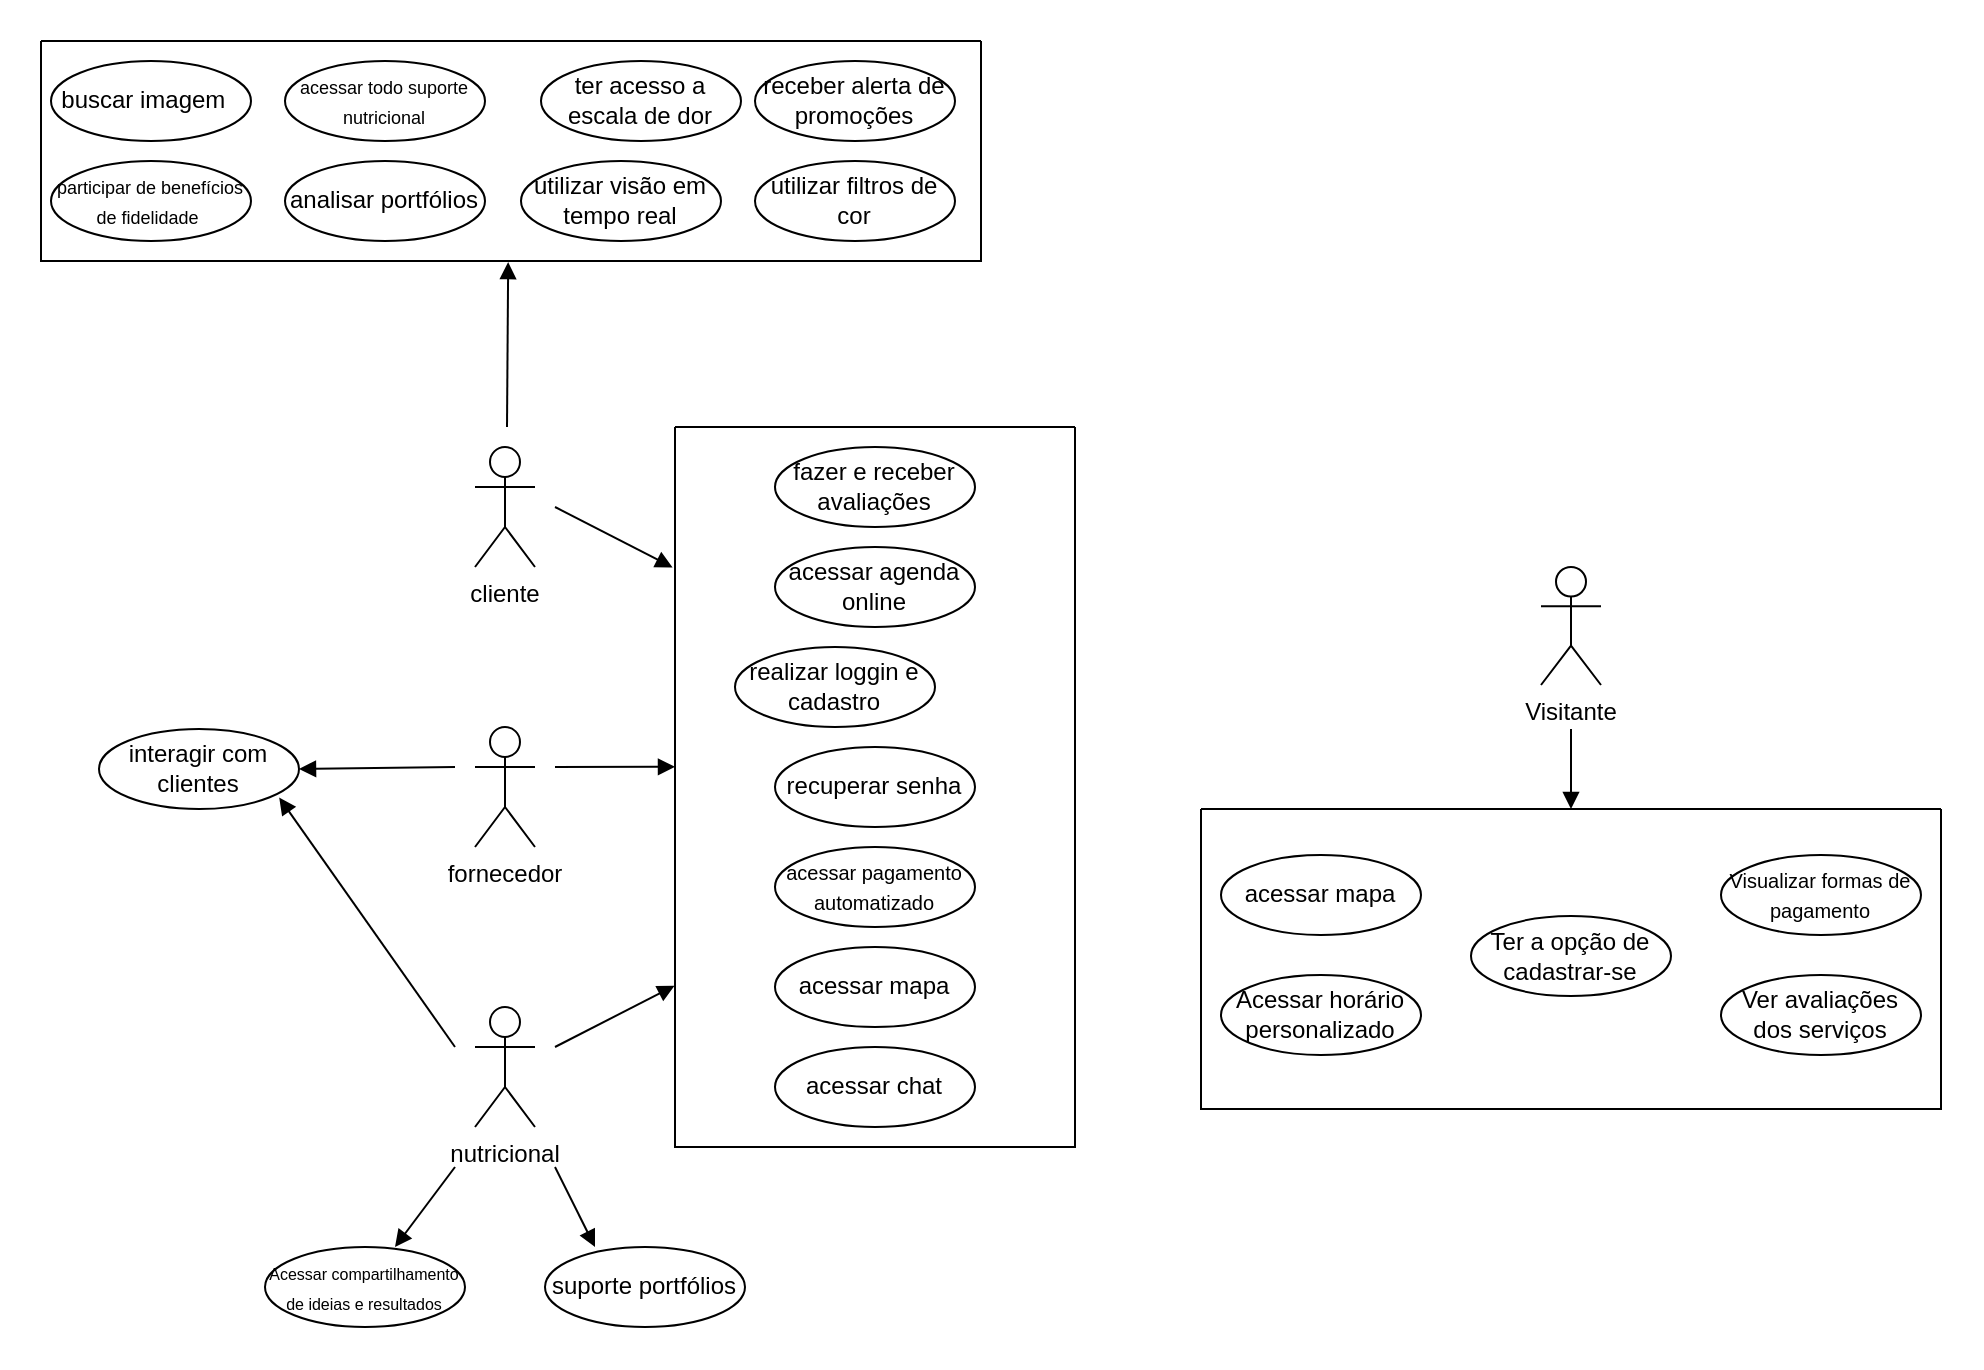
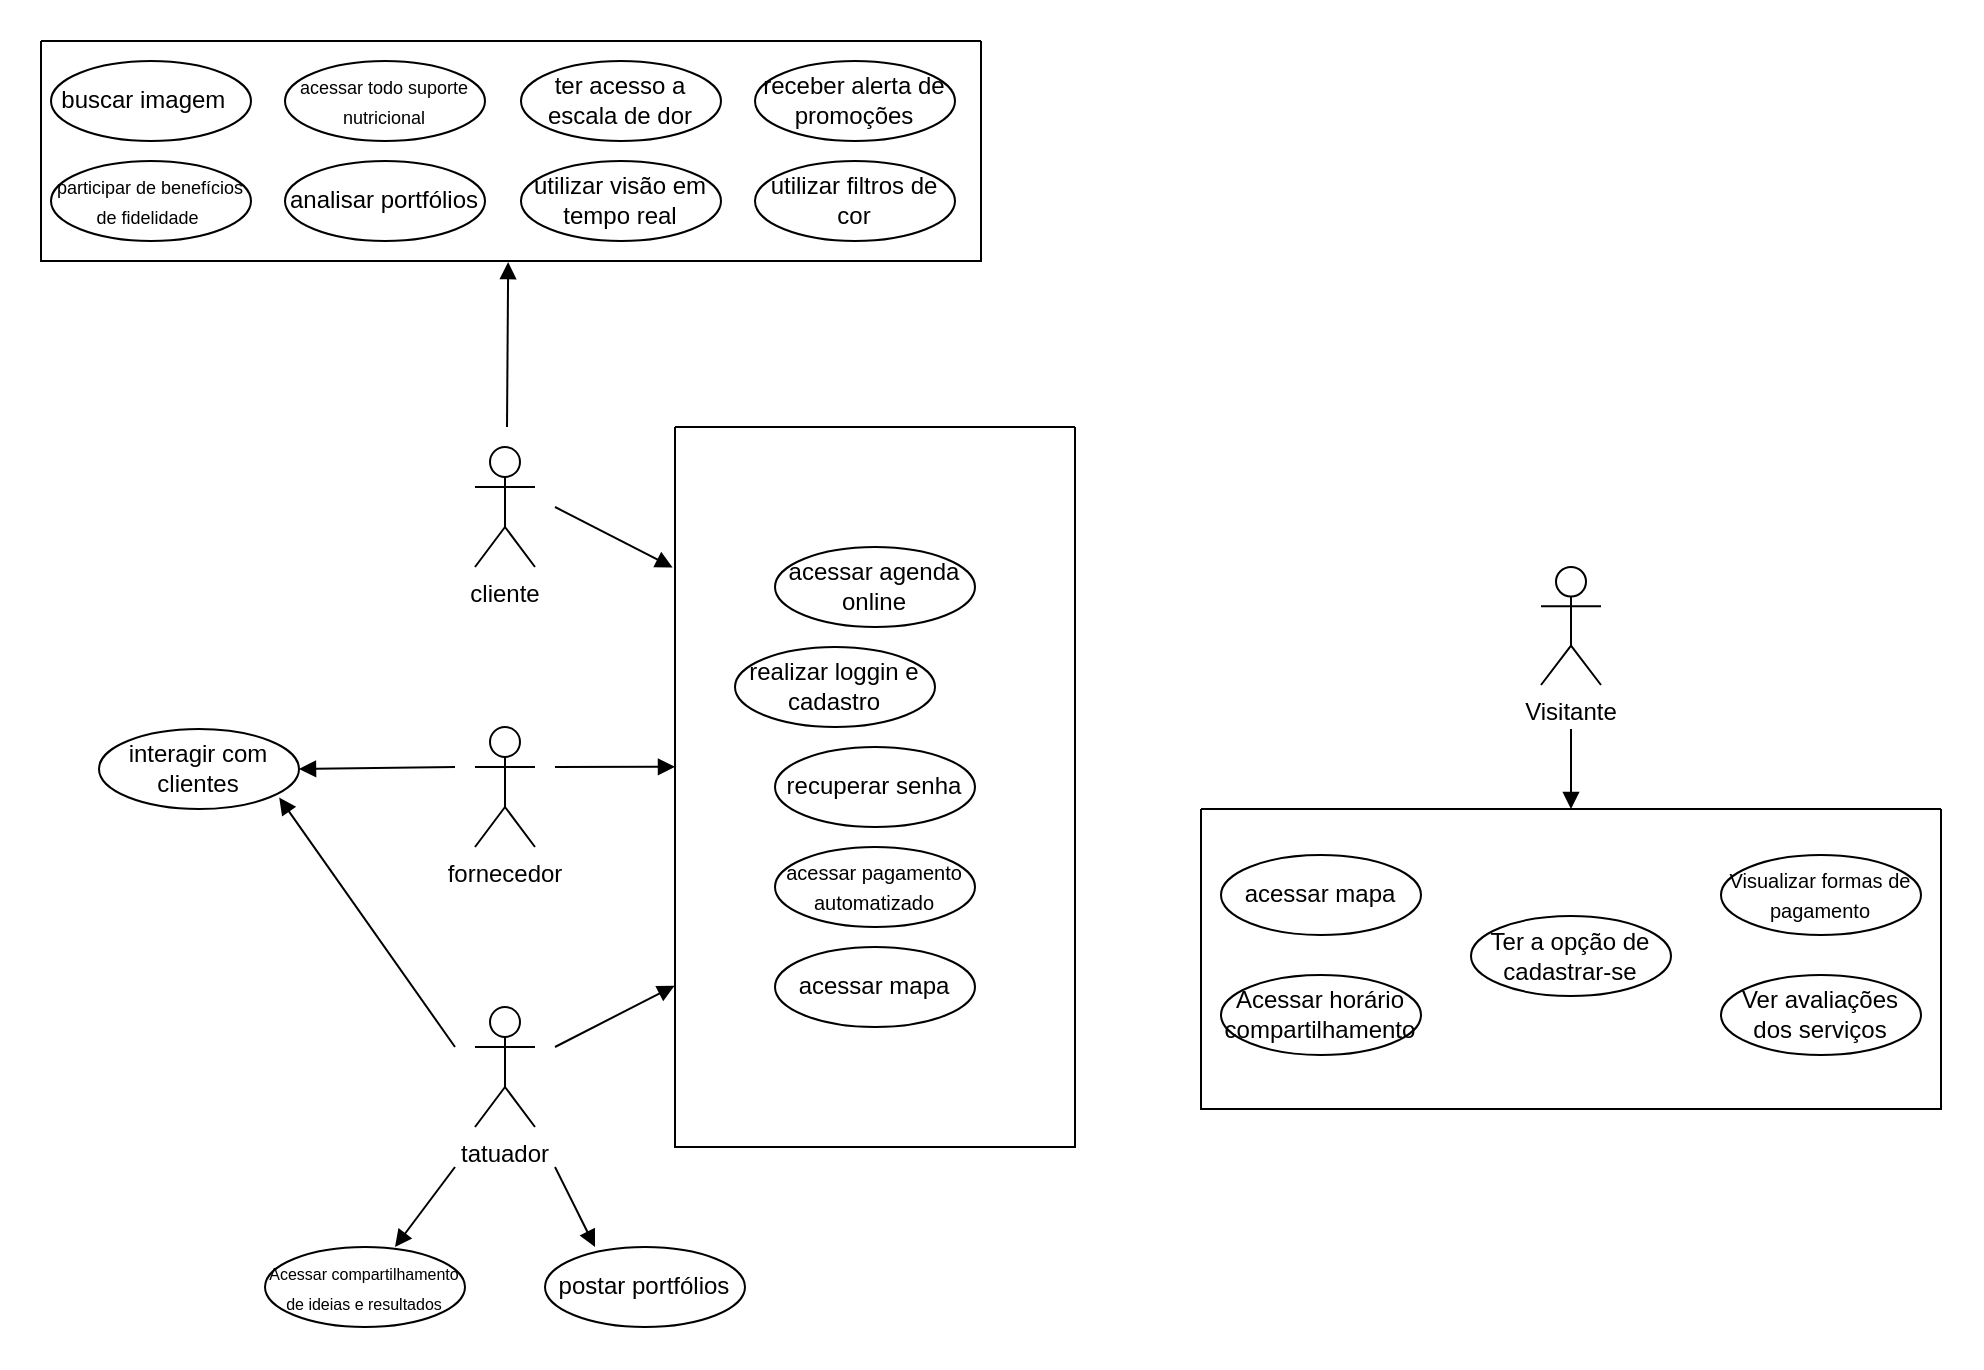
(641, 101) -> (621, 101)
(875, 487) -> none
(1321, 1015) -> (1321, 1015)
(875, 1087) -> none
(506, 1155) -> (506, 1155)
(645, 1287) -> (645, 1287)
